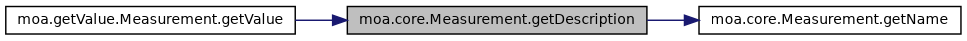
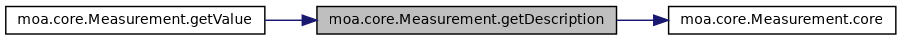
(151, 20) -> (135, 20)
(830, 20) -> (782, 20)
